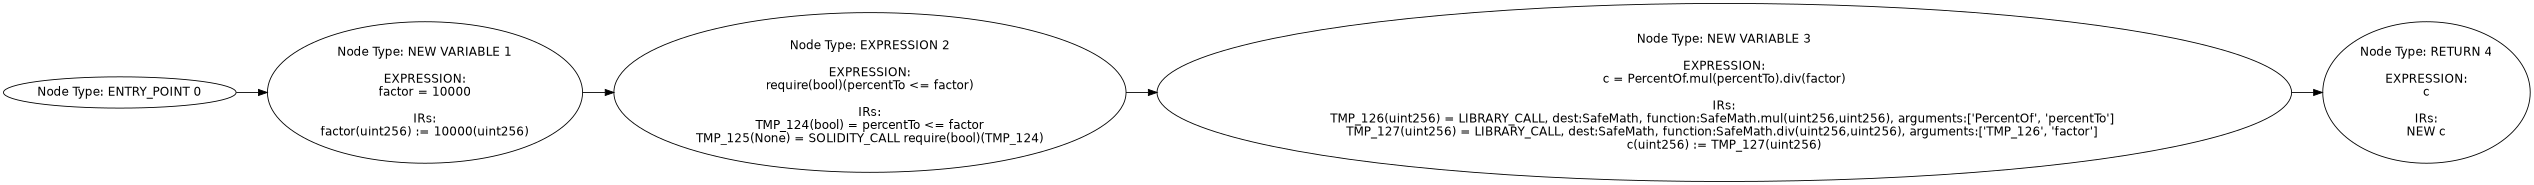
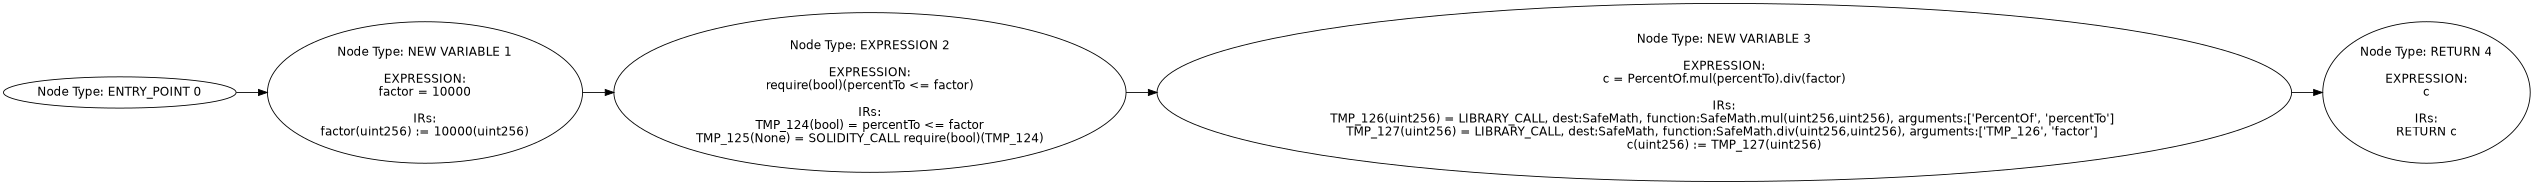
(2426, 92) -> (2426, 92)
